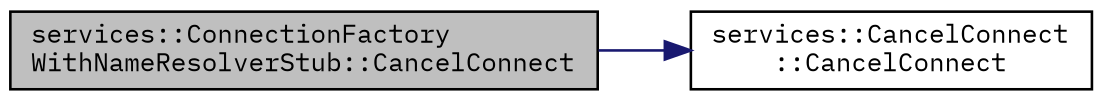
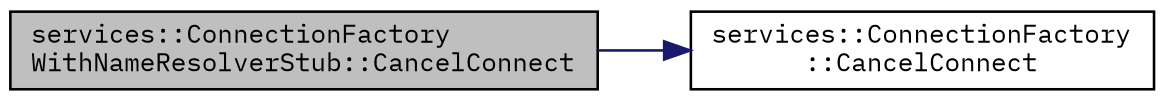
(891, 50) -> (922, 50)
